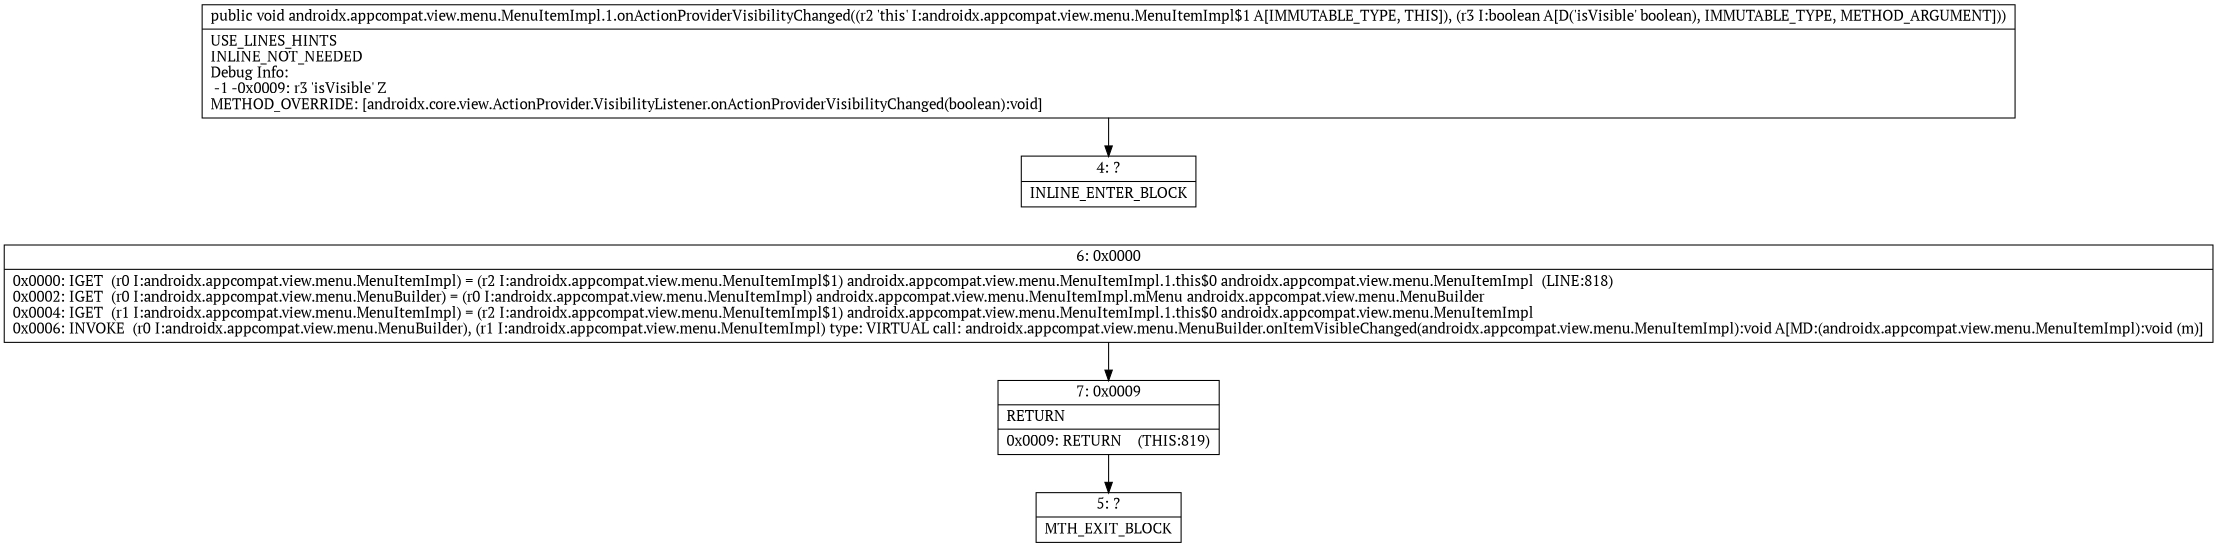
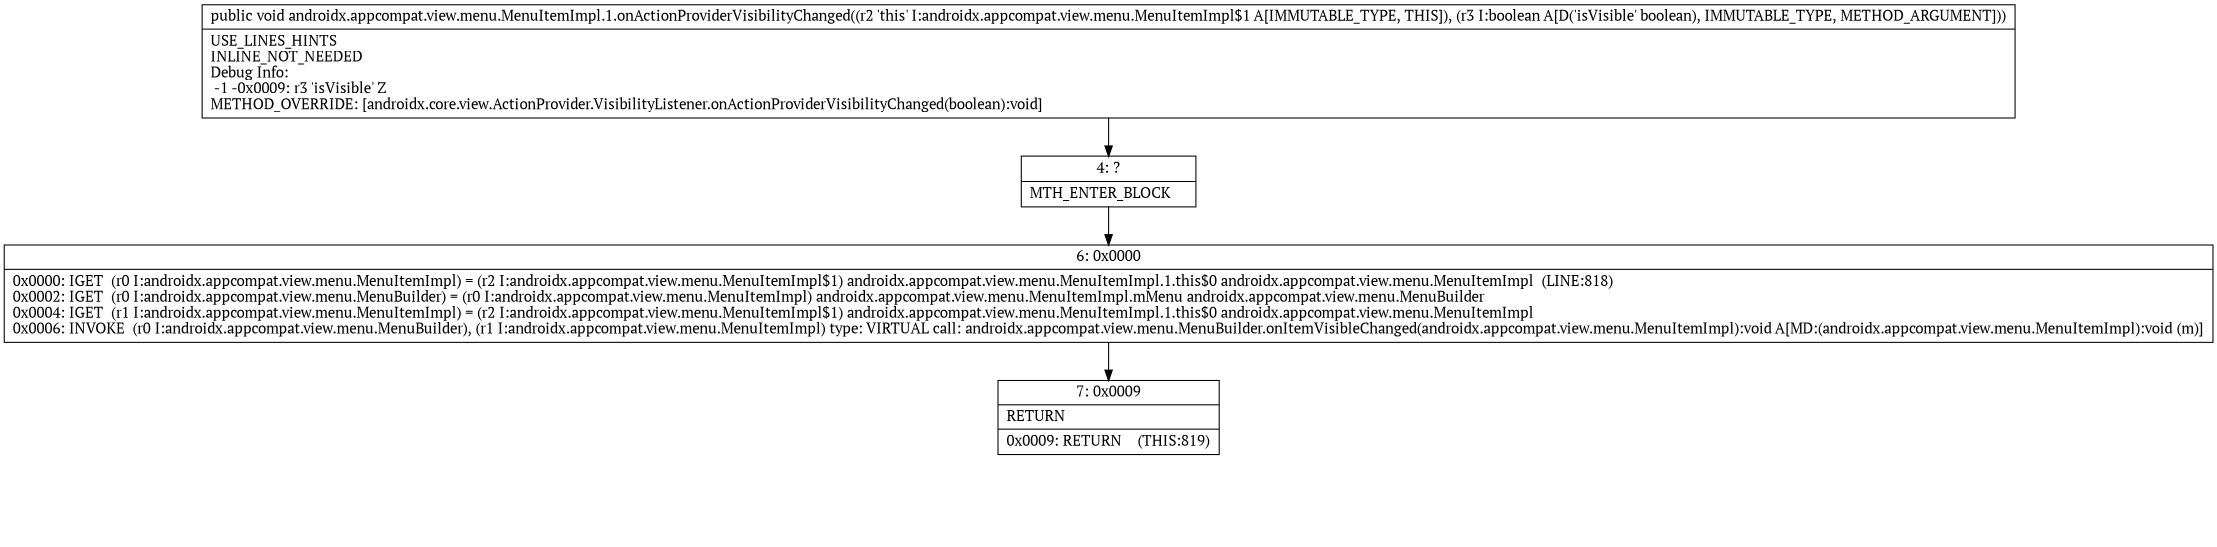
(1109, 194) -> (1100, 194)
none -> (1109, 220)
(1109, 518) -> none
